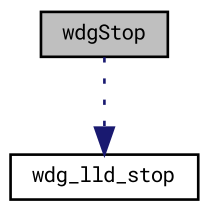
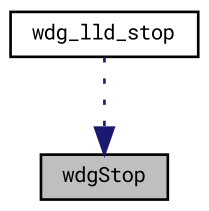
(104, 92) -> (104, 92)
